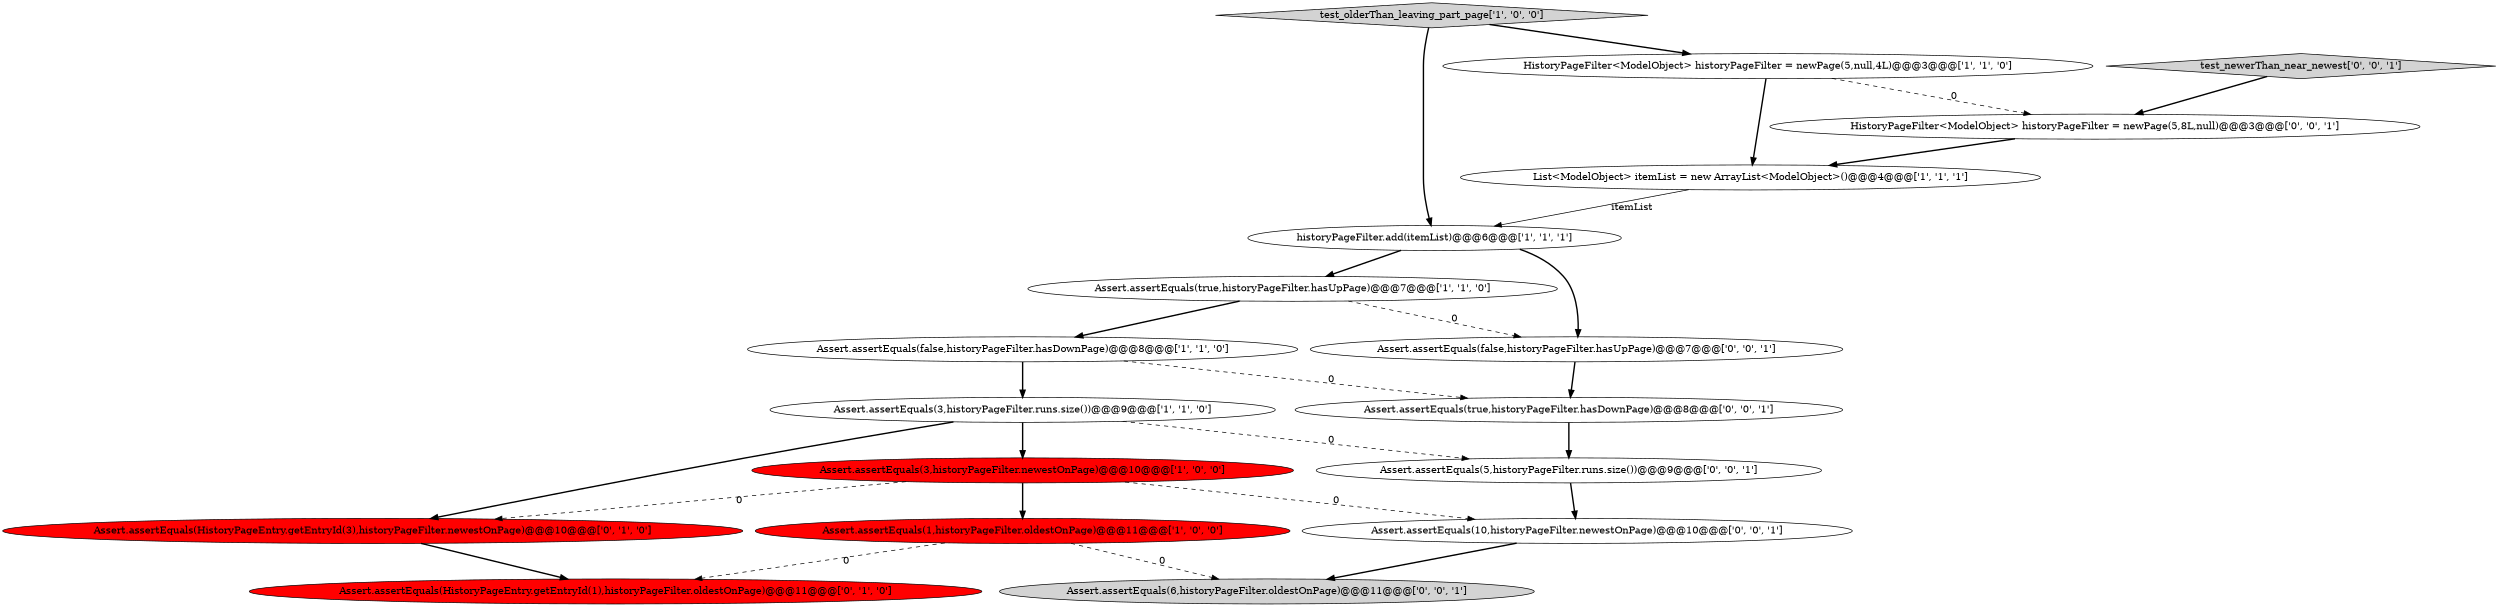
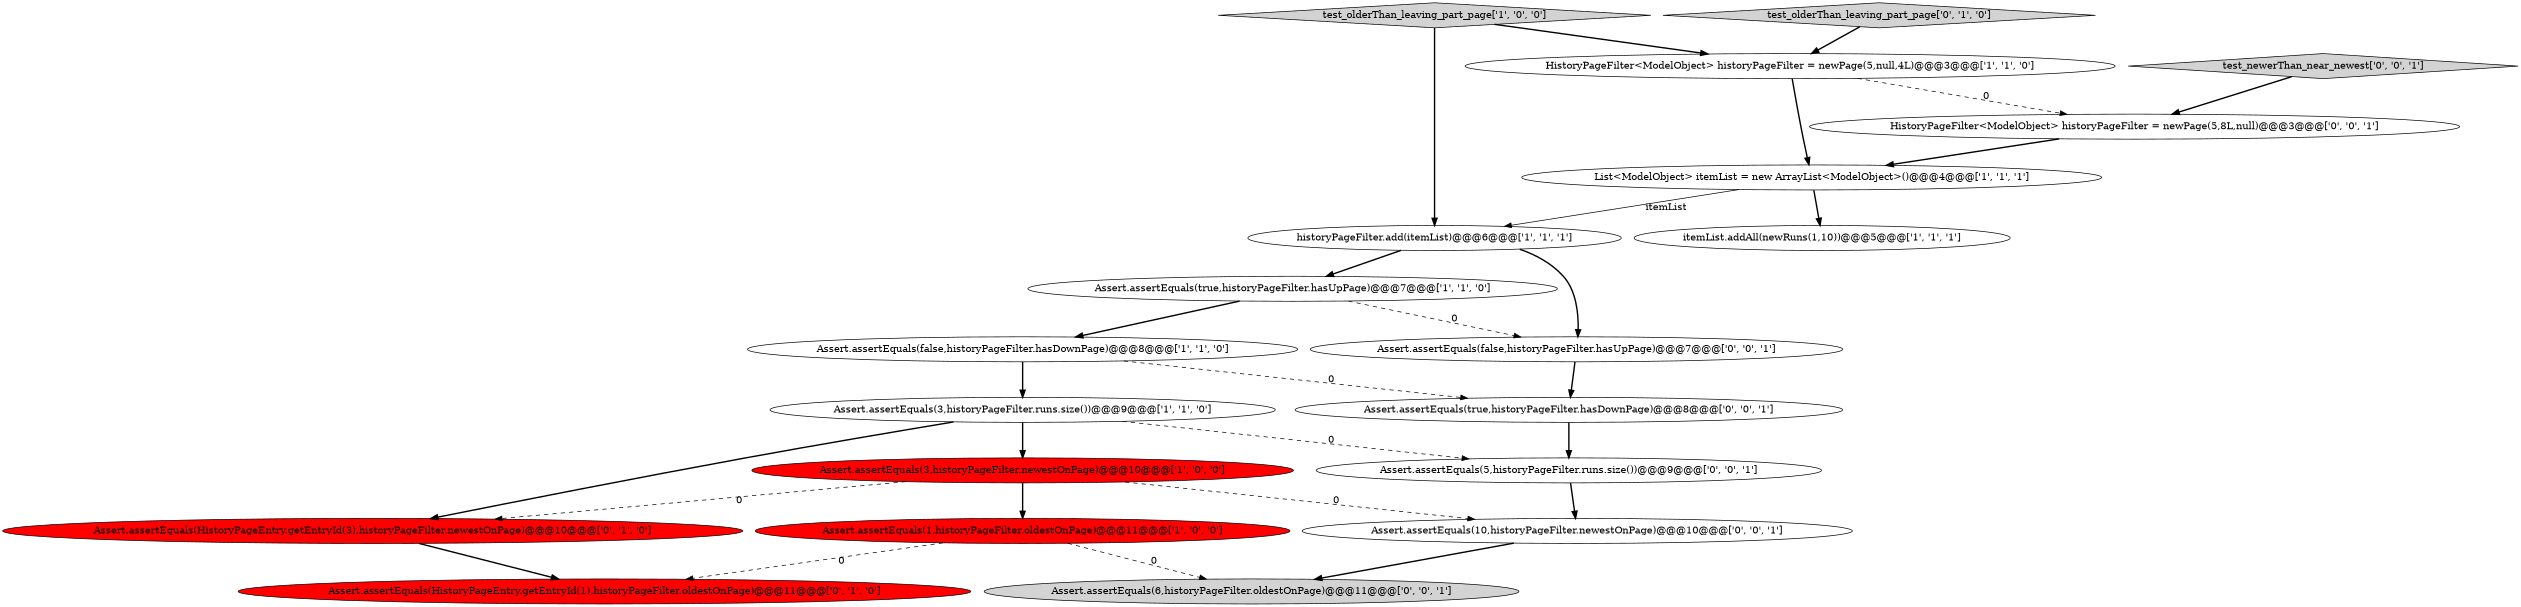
none -> (1879, 15)
none -> (1822, 238)
